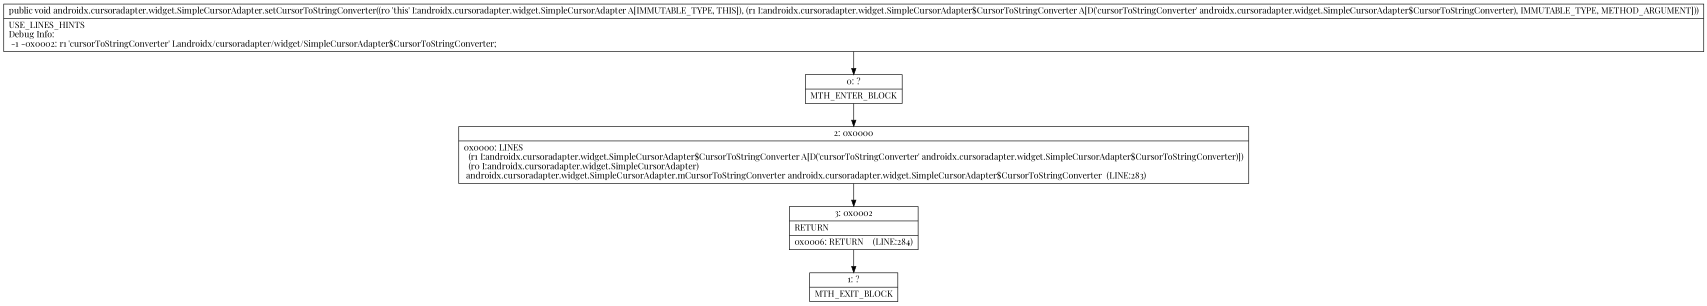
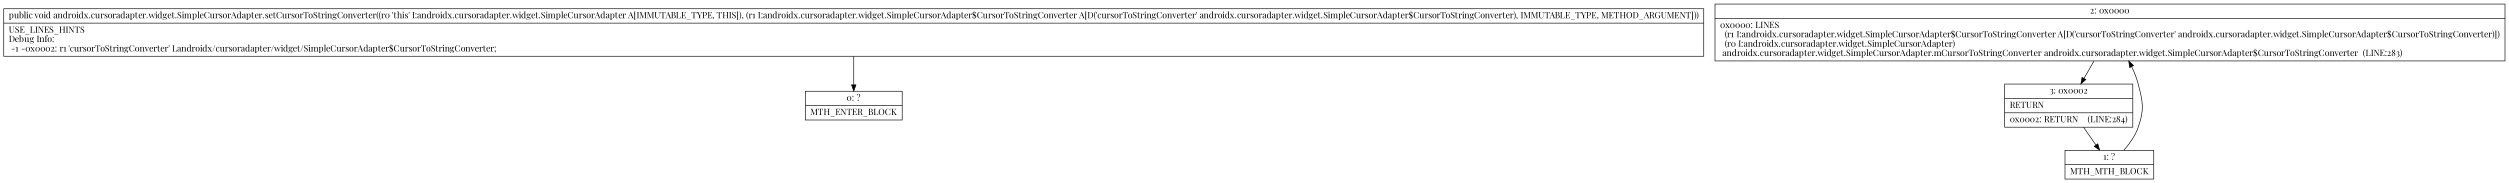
(854, 112) -> (2142, 110)
(854, 242) -> (2069, 120)
(854, 294) -> (2109, 172)
